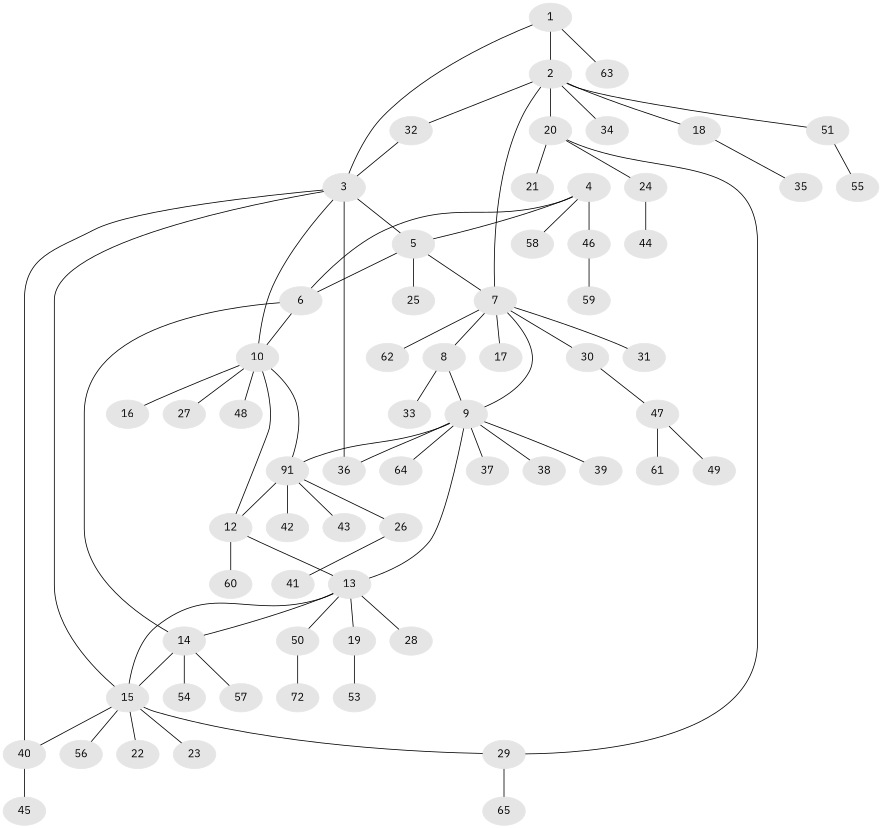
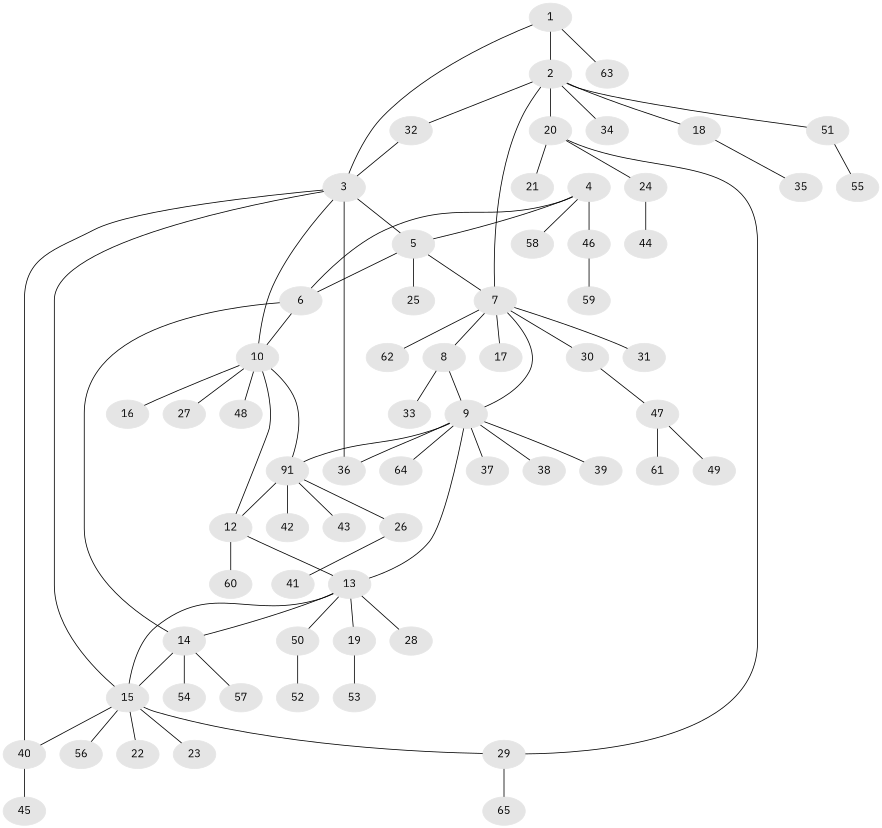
(298, 698) -> (298, 698)
